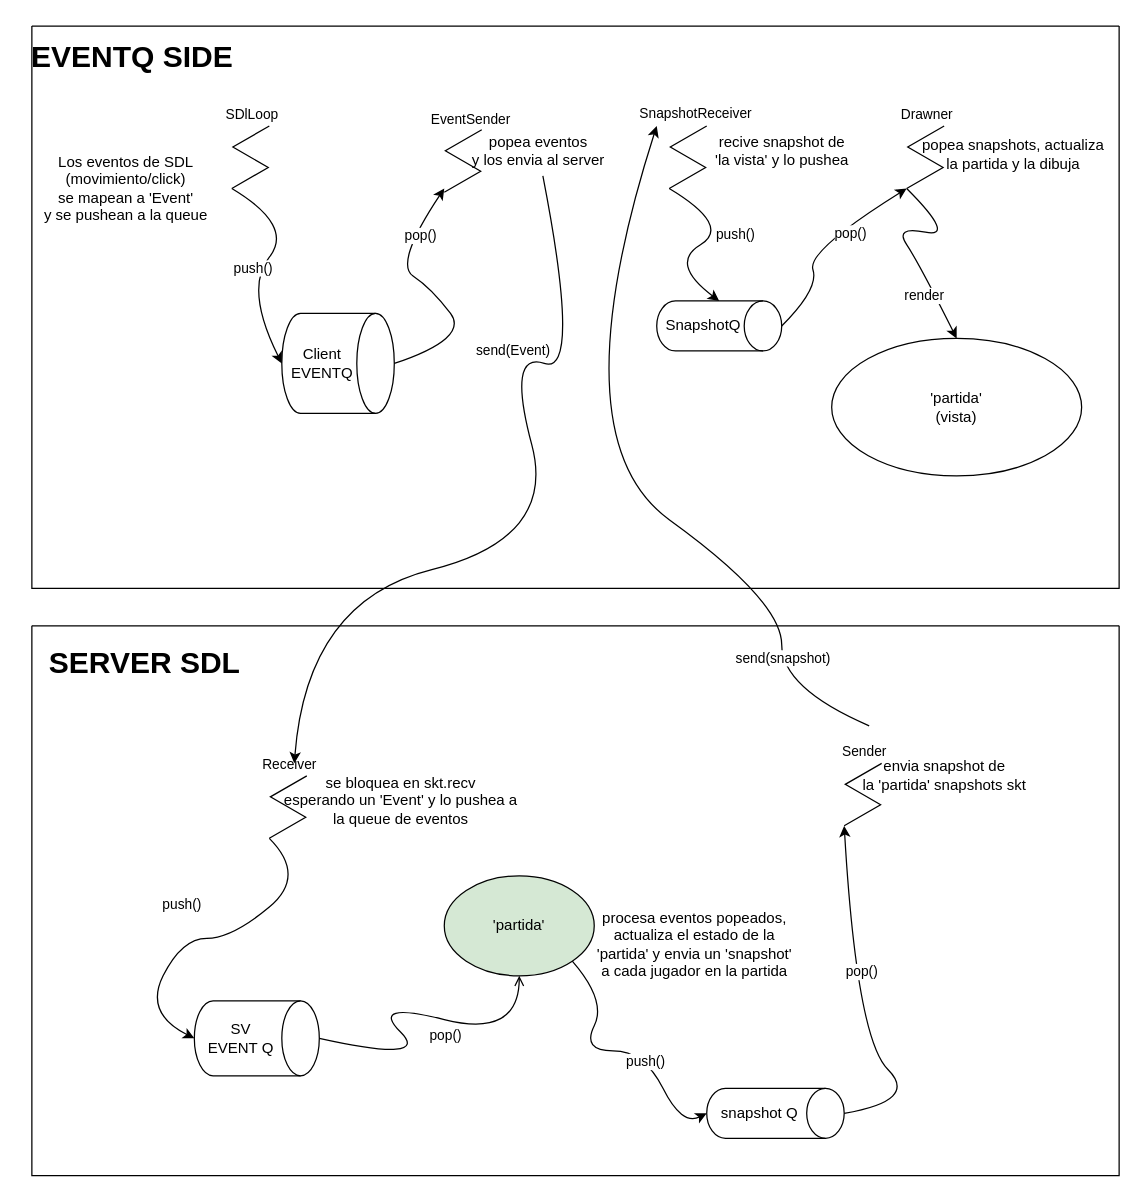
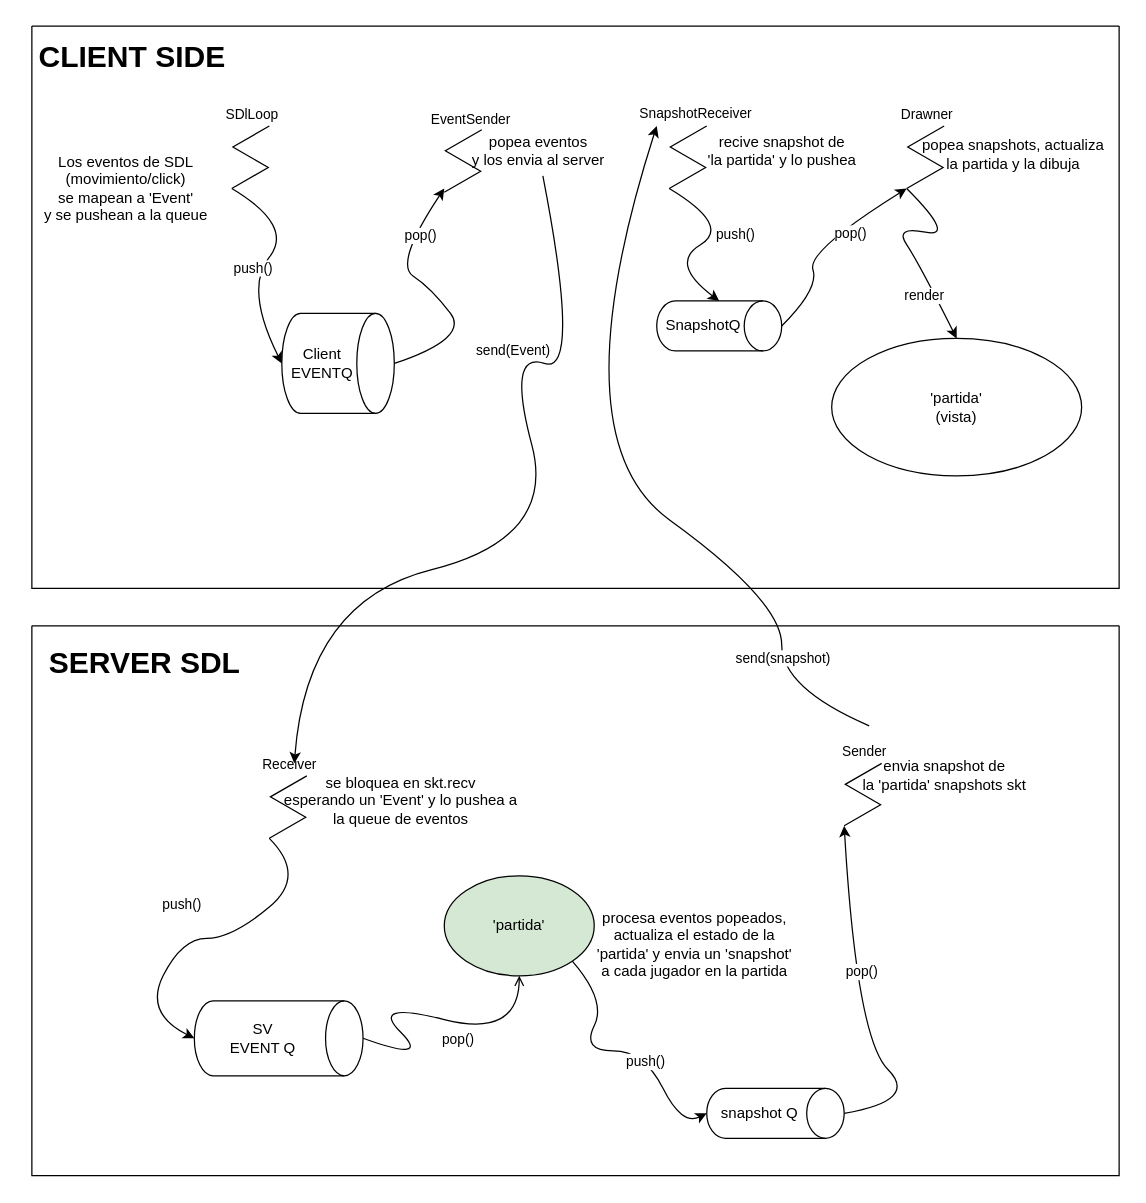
(133, 57) -> (133, 57)
(783, 151) -> (783, 151)
(257, 1038) -> (279, 1038)
